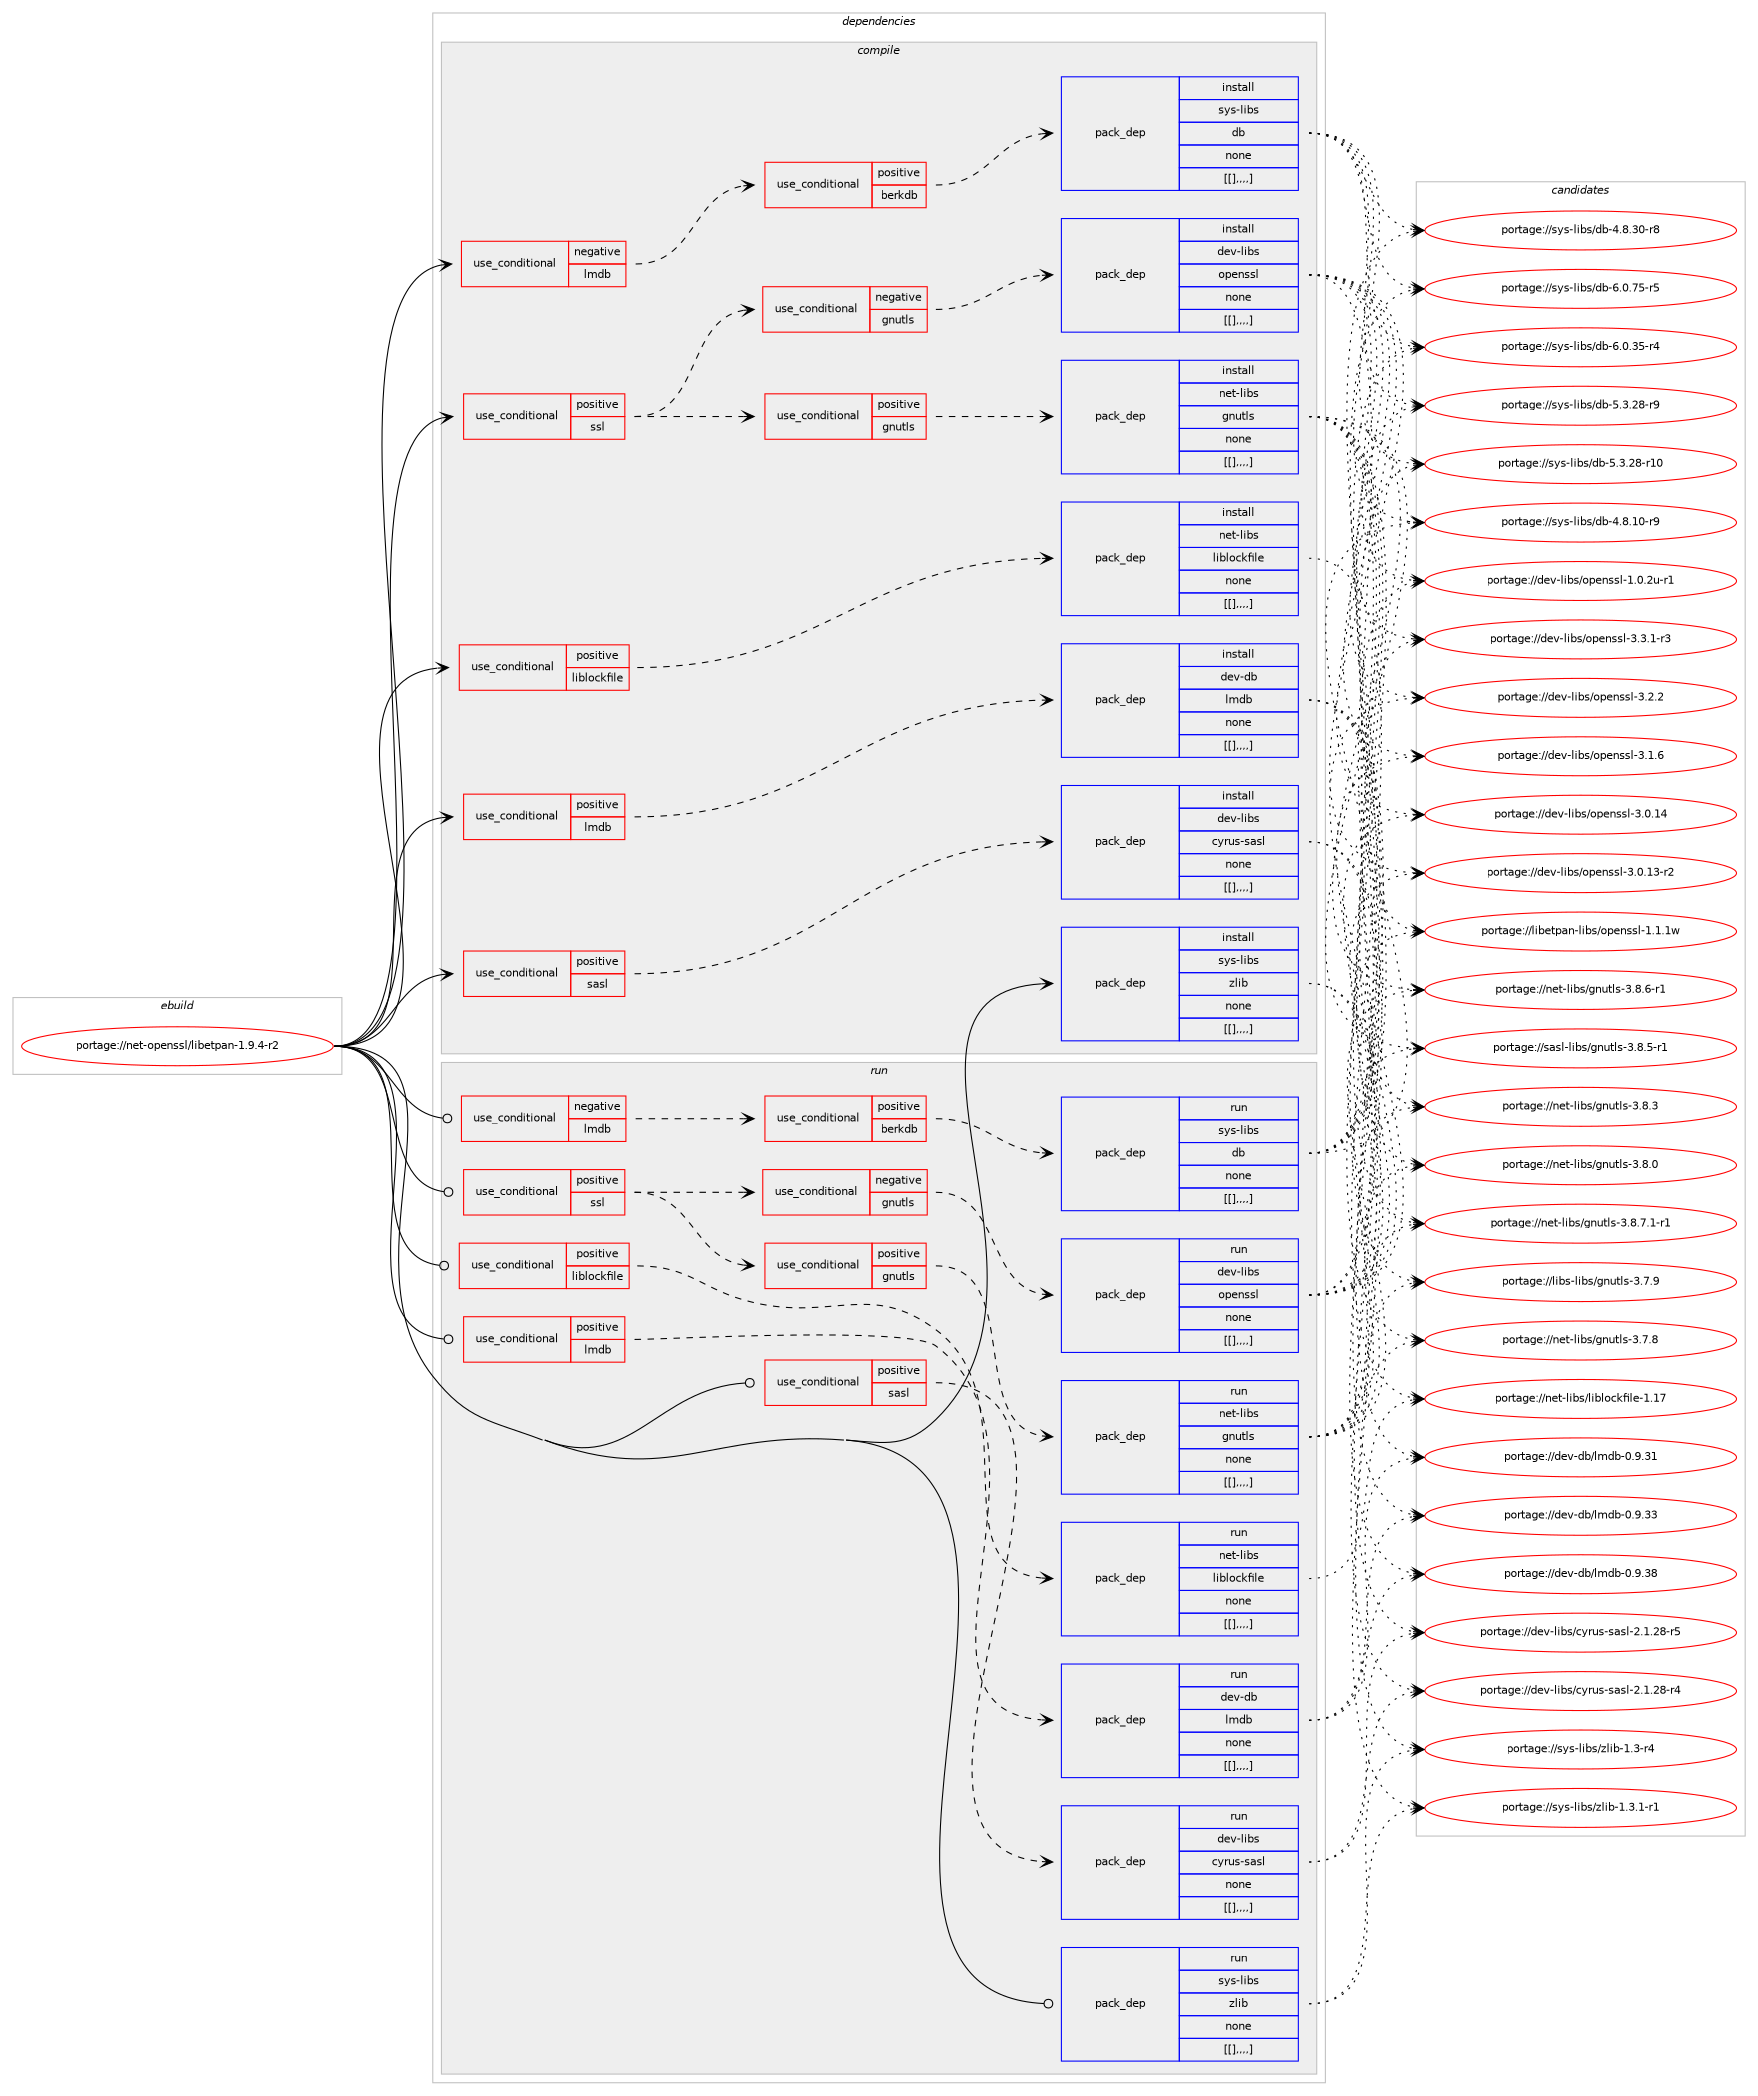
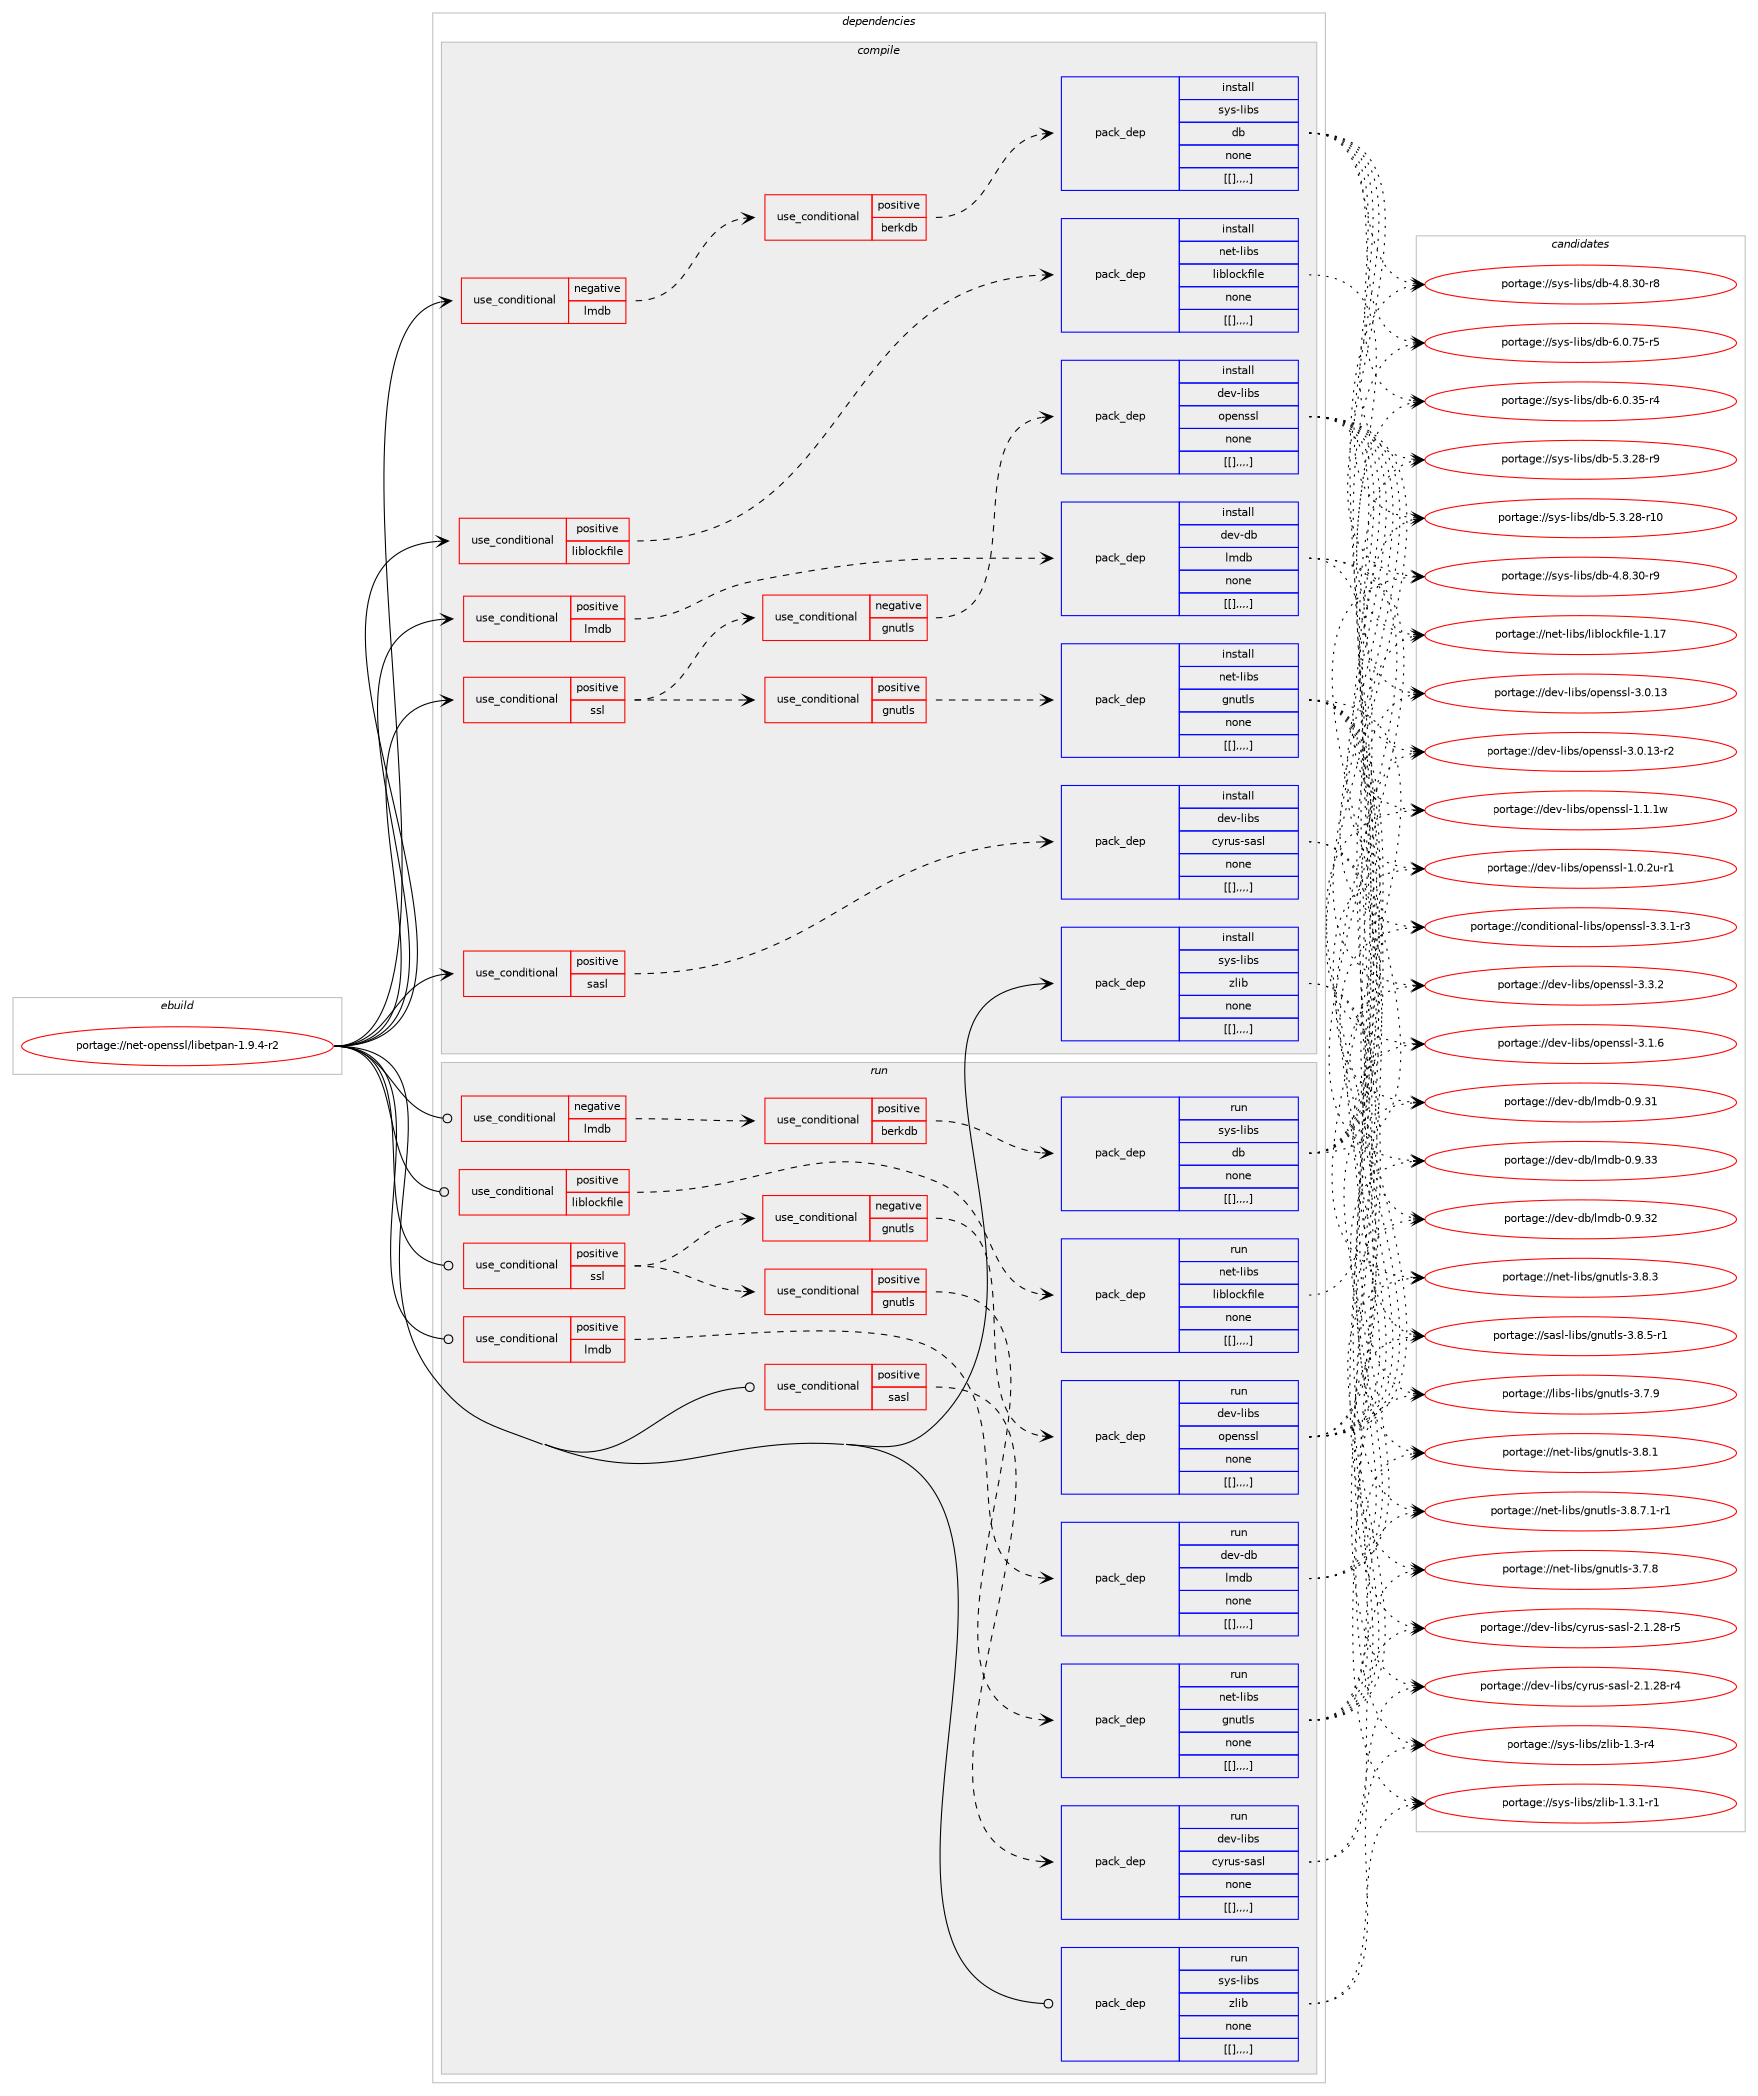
(1581, 523) -> (1581, 577)
(1581, 639) -> (1581, 927)
(1581, 698) -> (1581, 986)
(1581, 815) -> (1581, 694)
(1581, 932) -> (1581, 810)
(1581, 990) -> none
(1581, 1165) -> (1581, 1453)
(1581, 1574) -> (1581, 1219)
